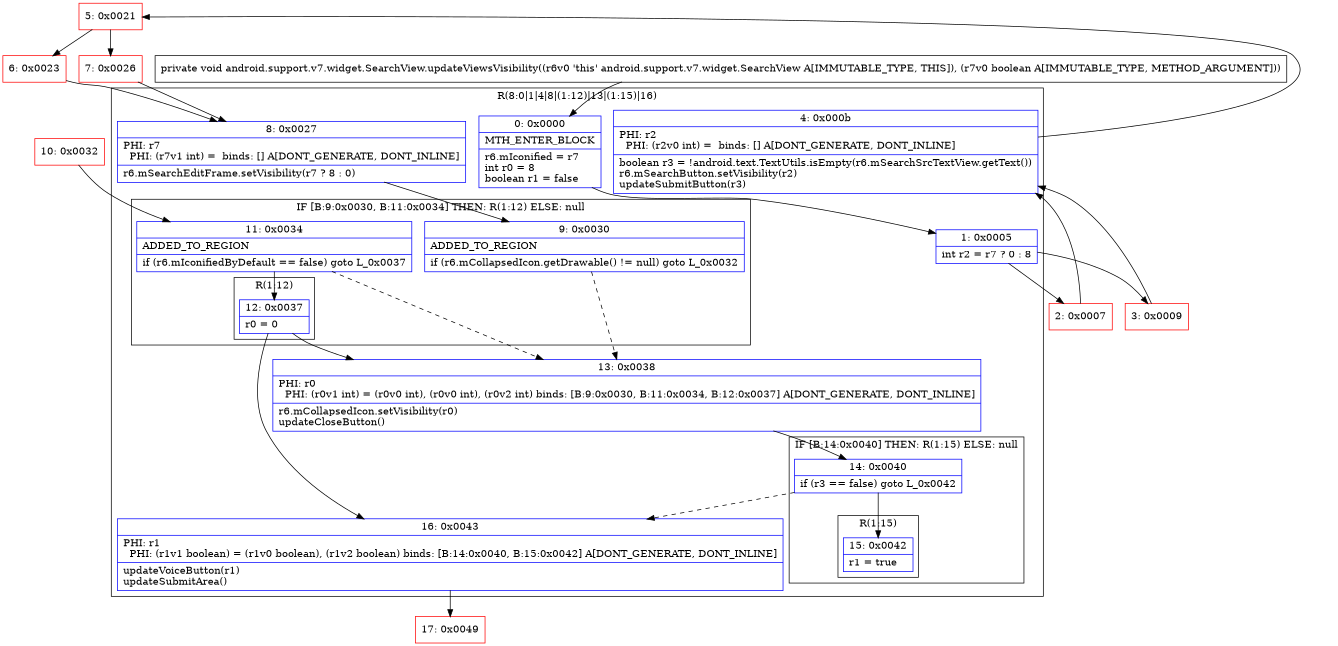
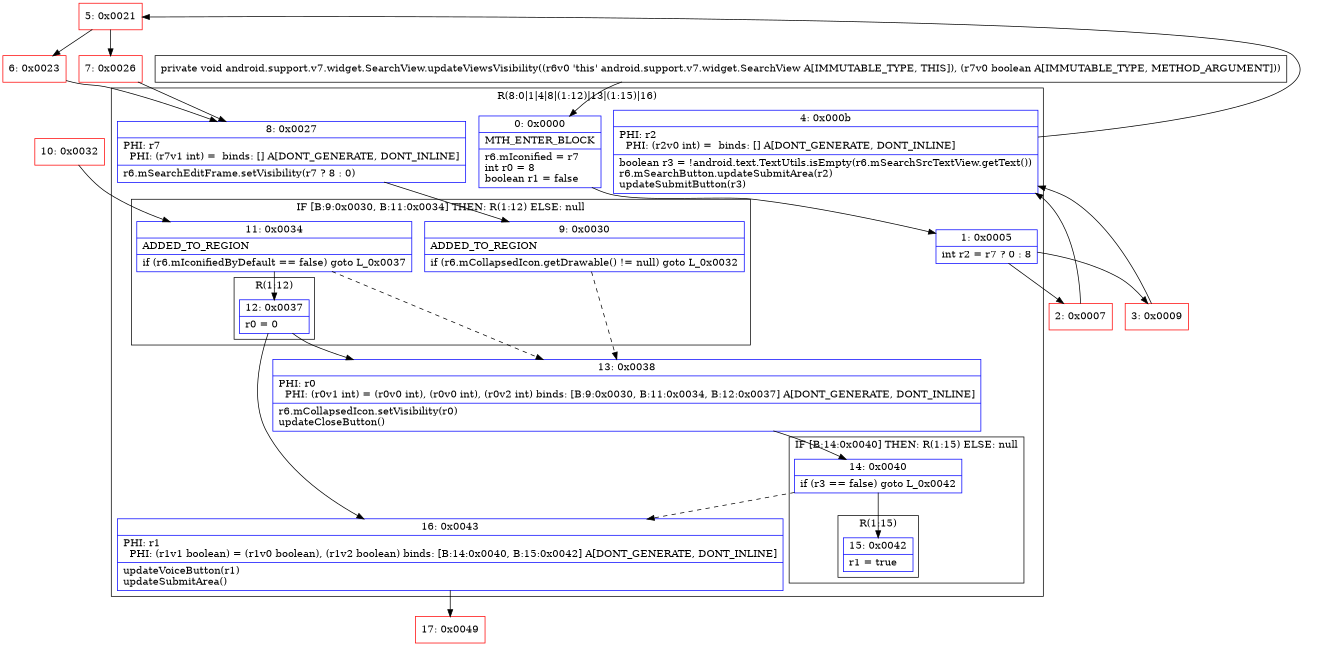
(708, 174) -> (726, 174)
